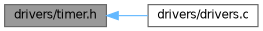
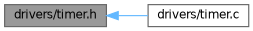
(203, 16) -> (198, 16)
